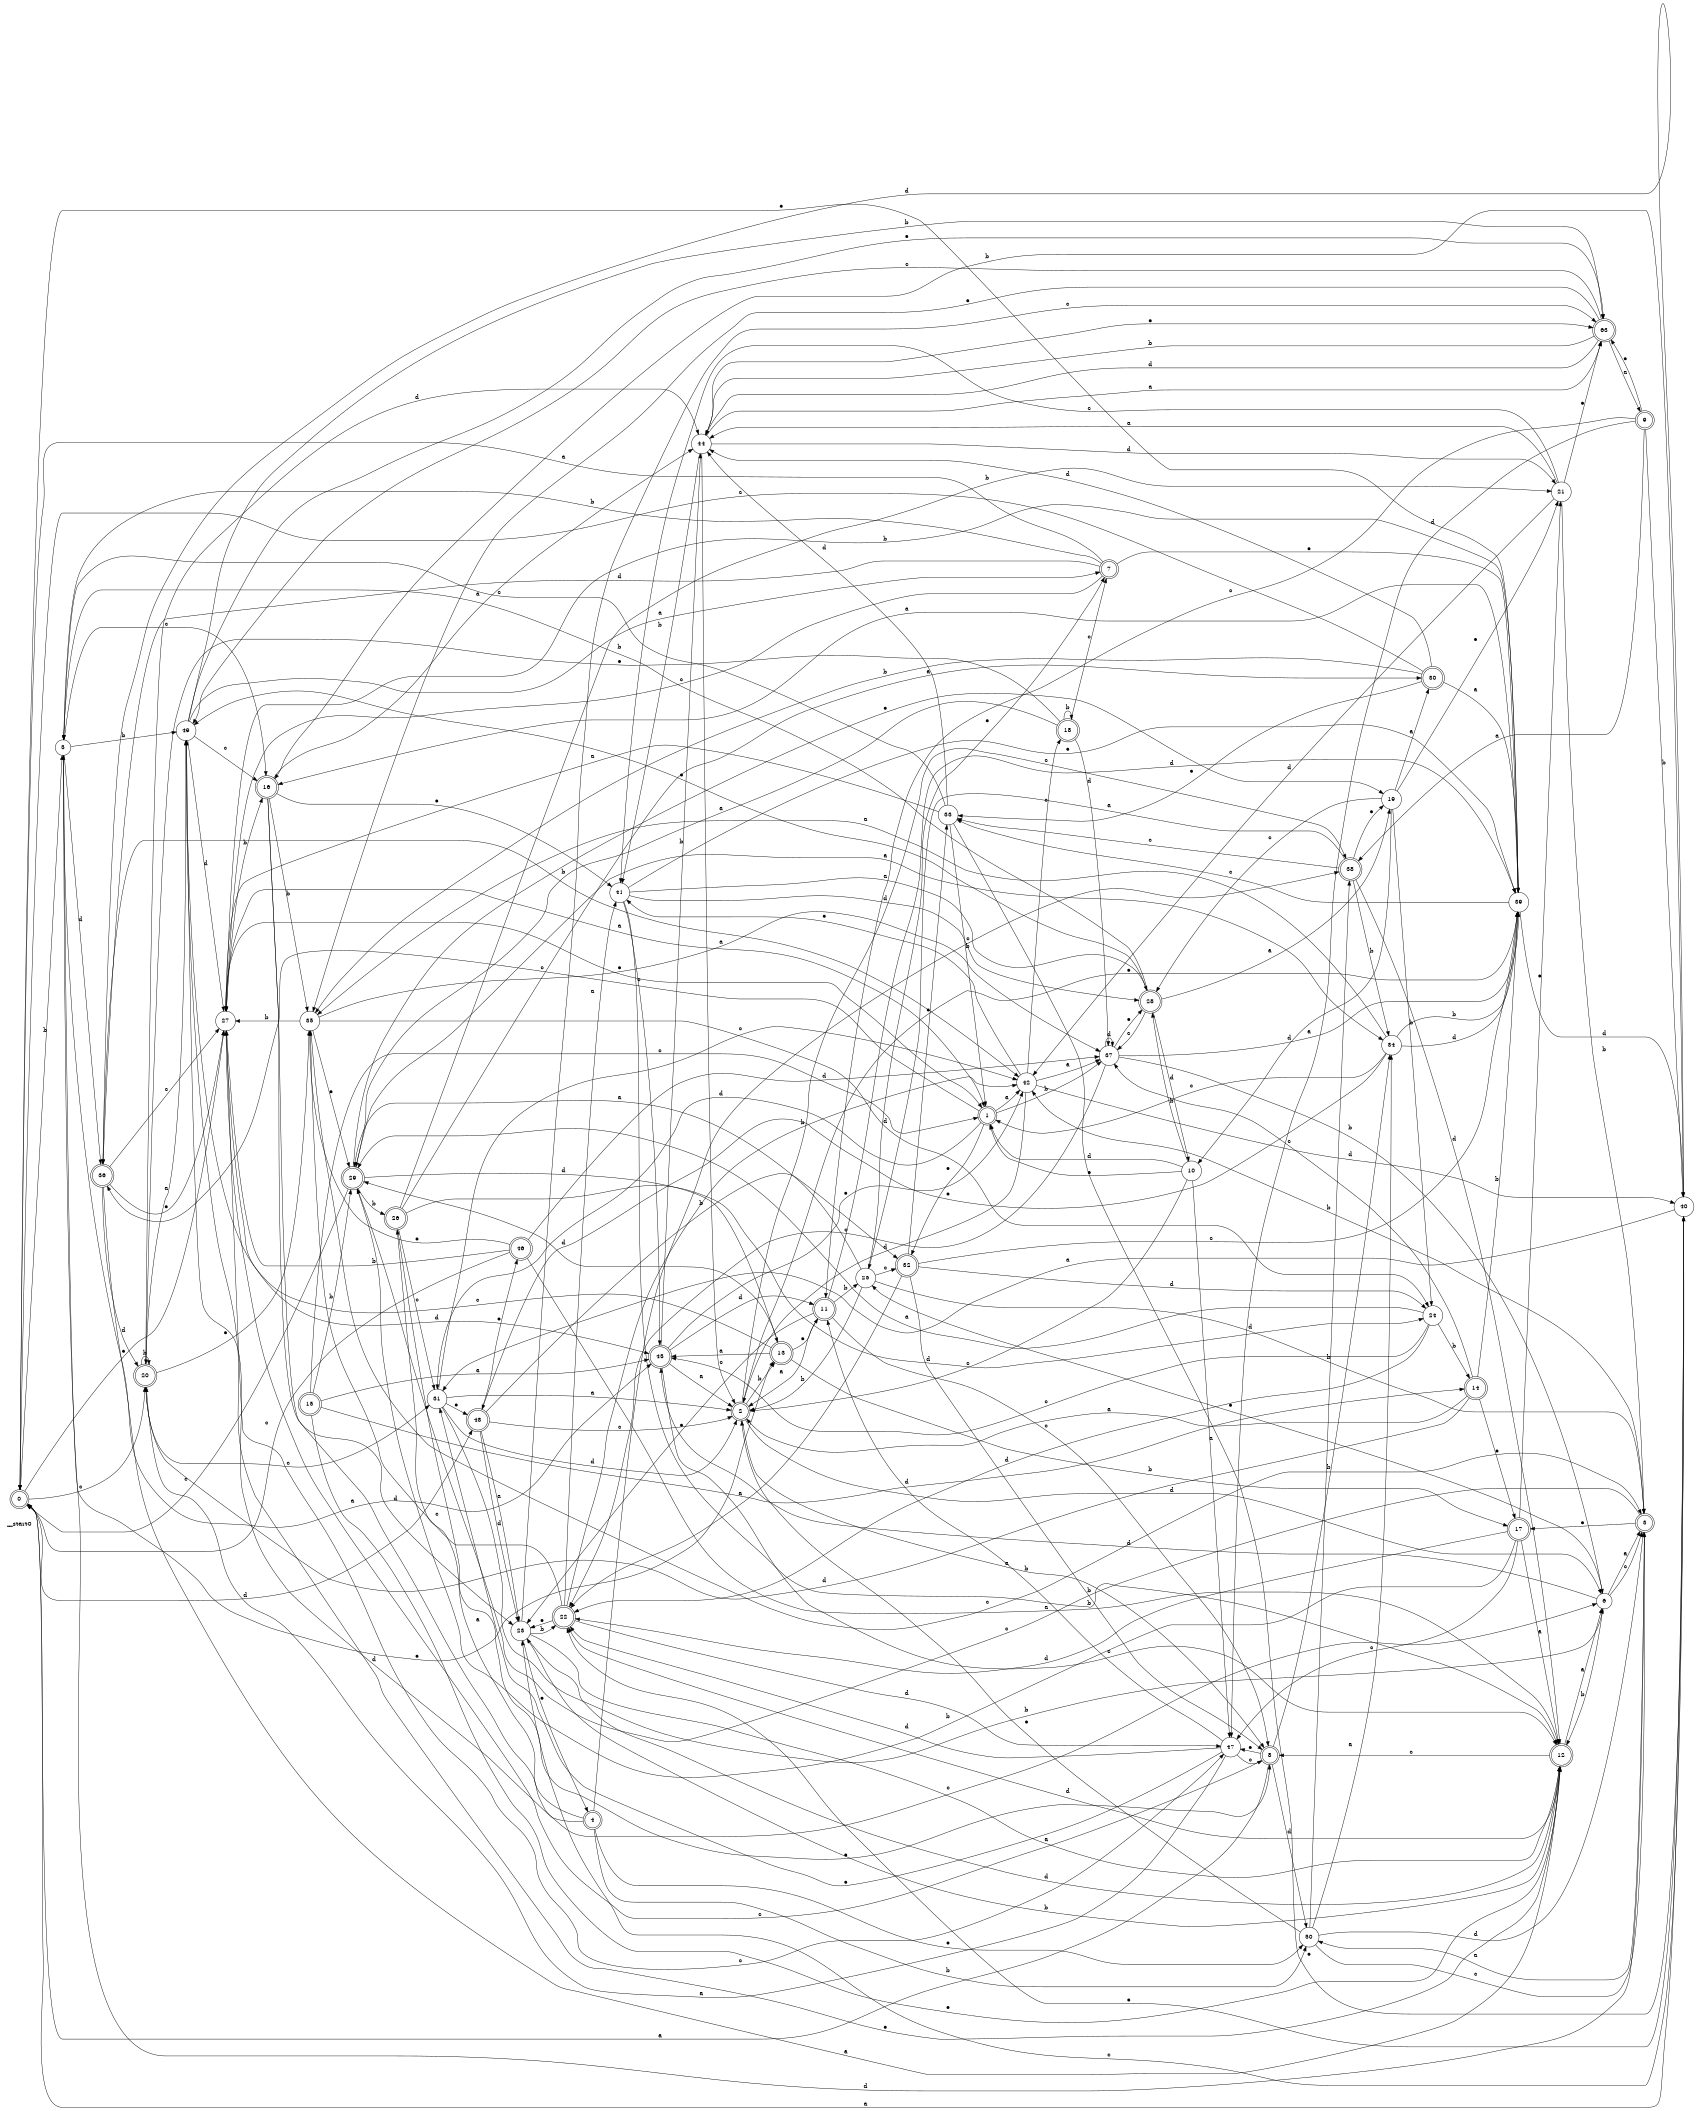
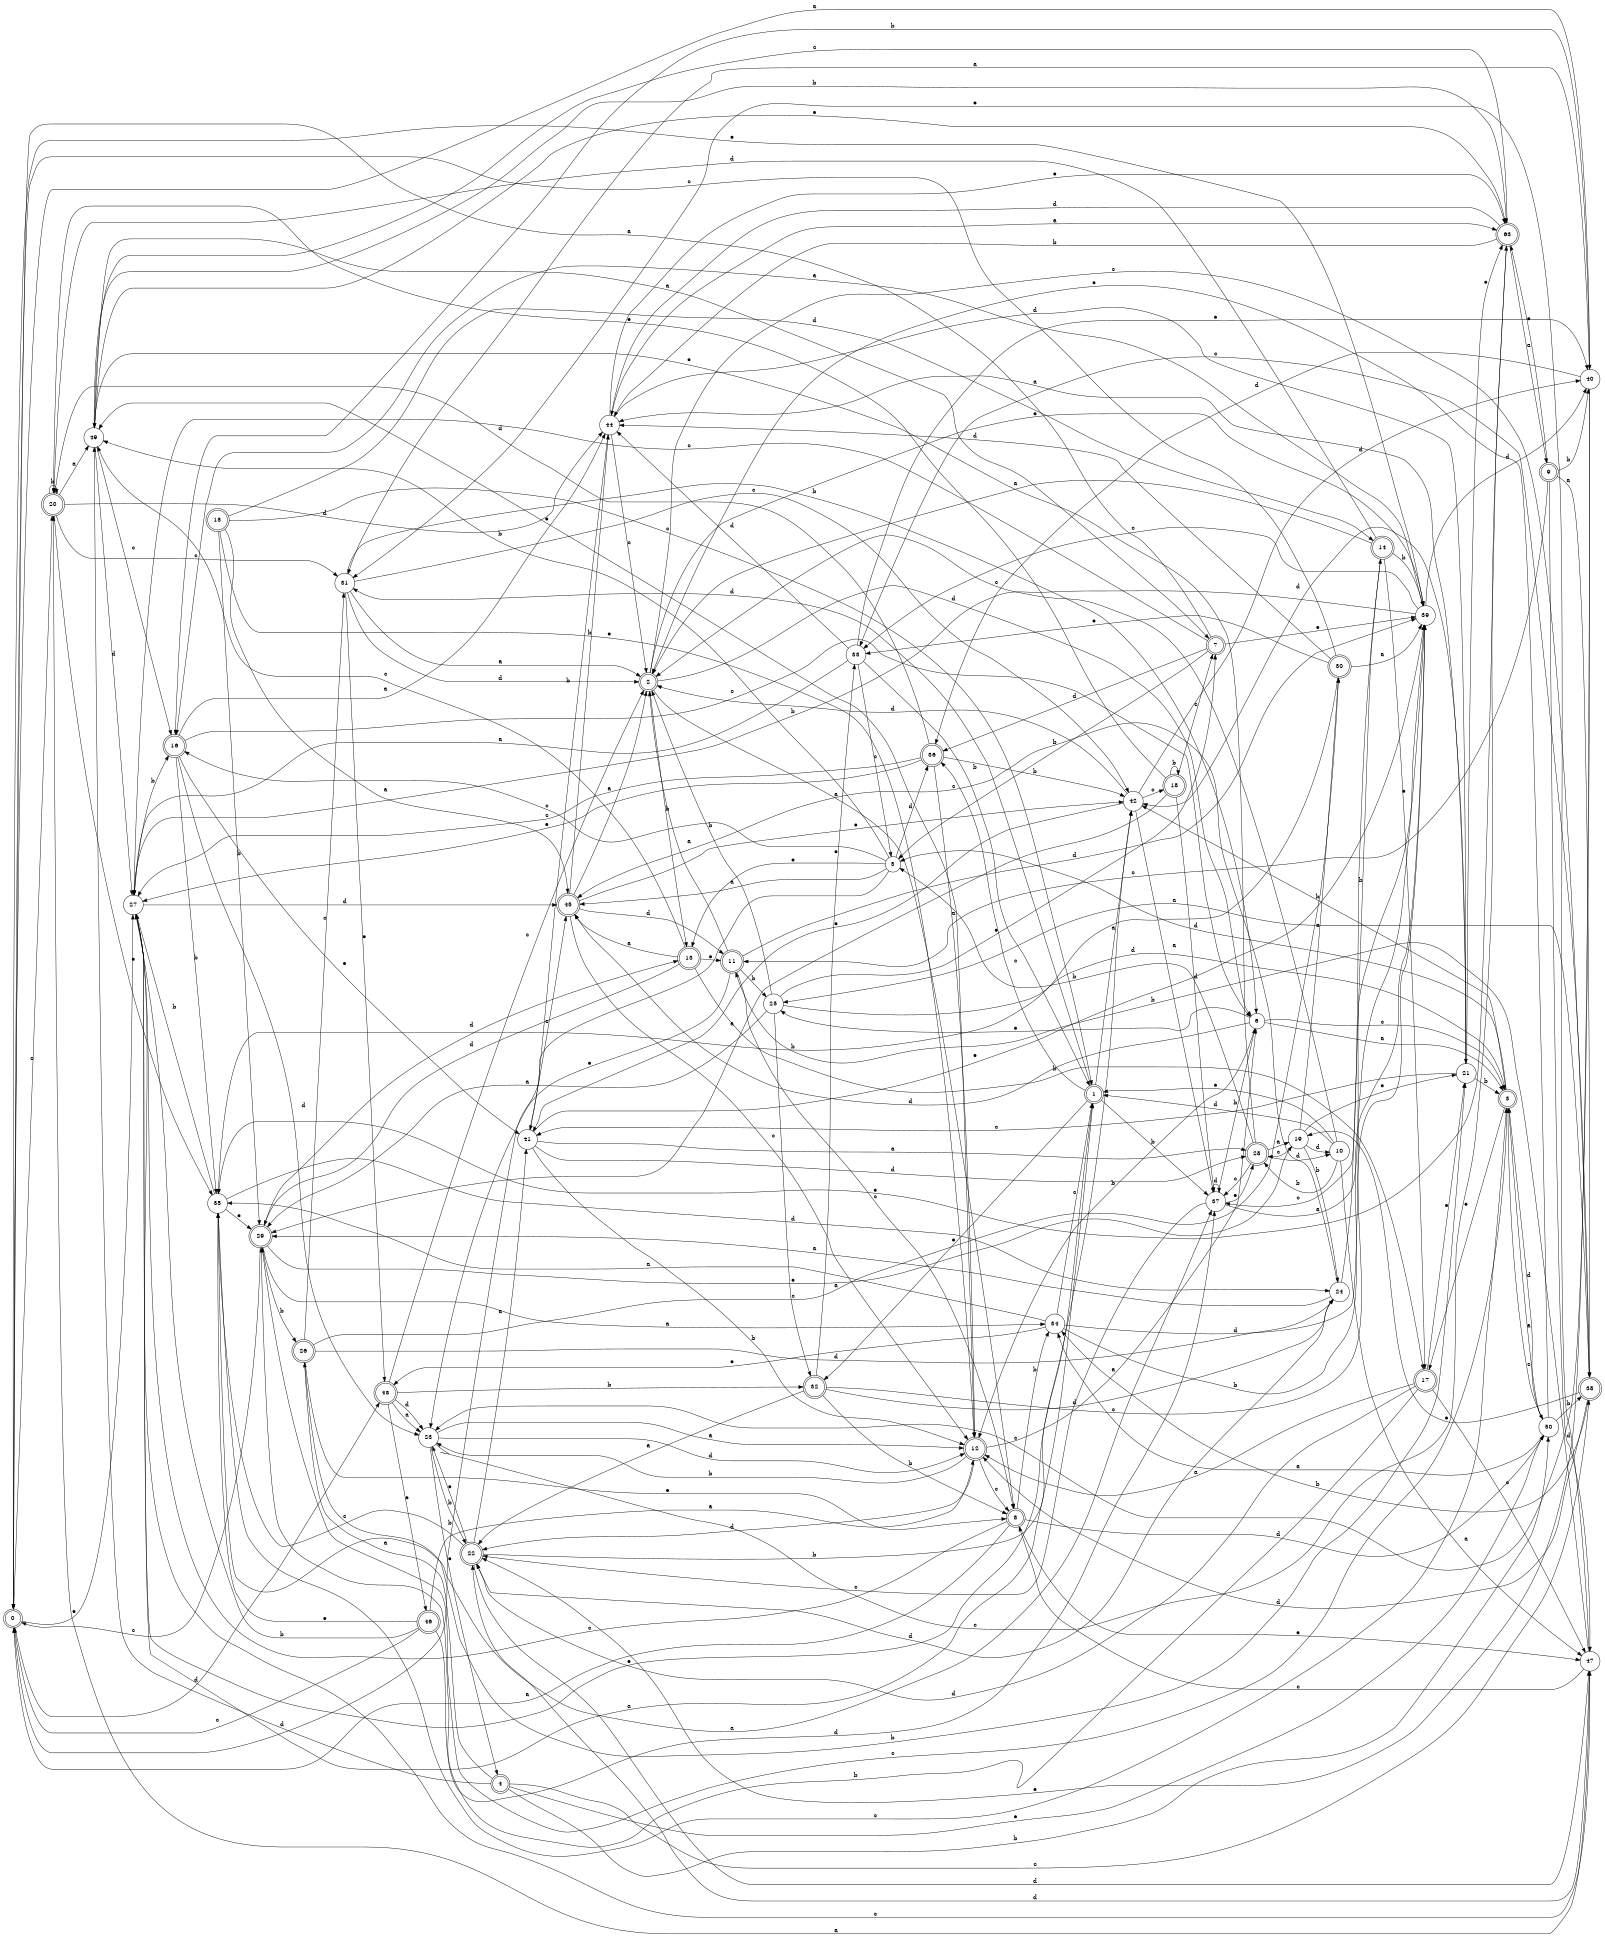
(41, 1125) -> (464, 1447)
(19, 1524) -> none
